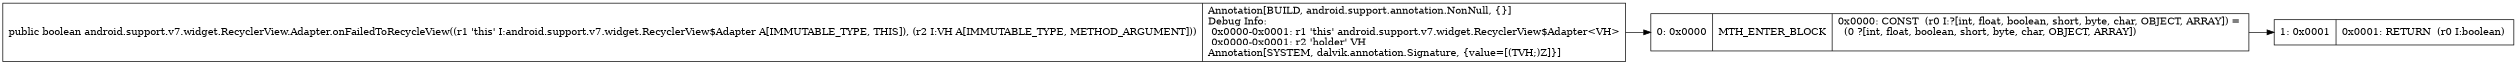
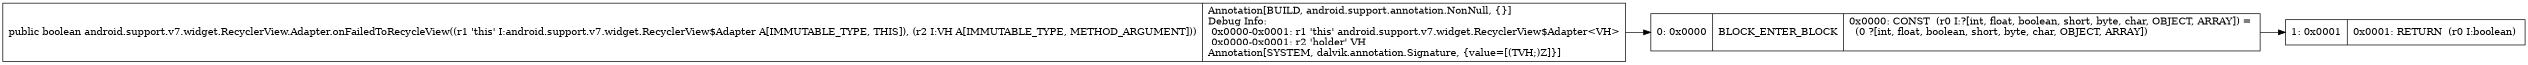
(1772, 32) -> (1778, 32)
